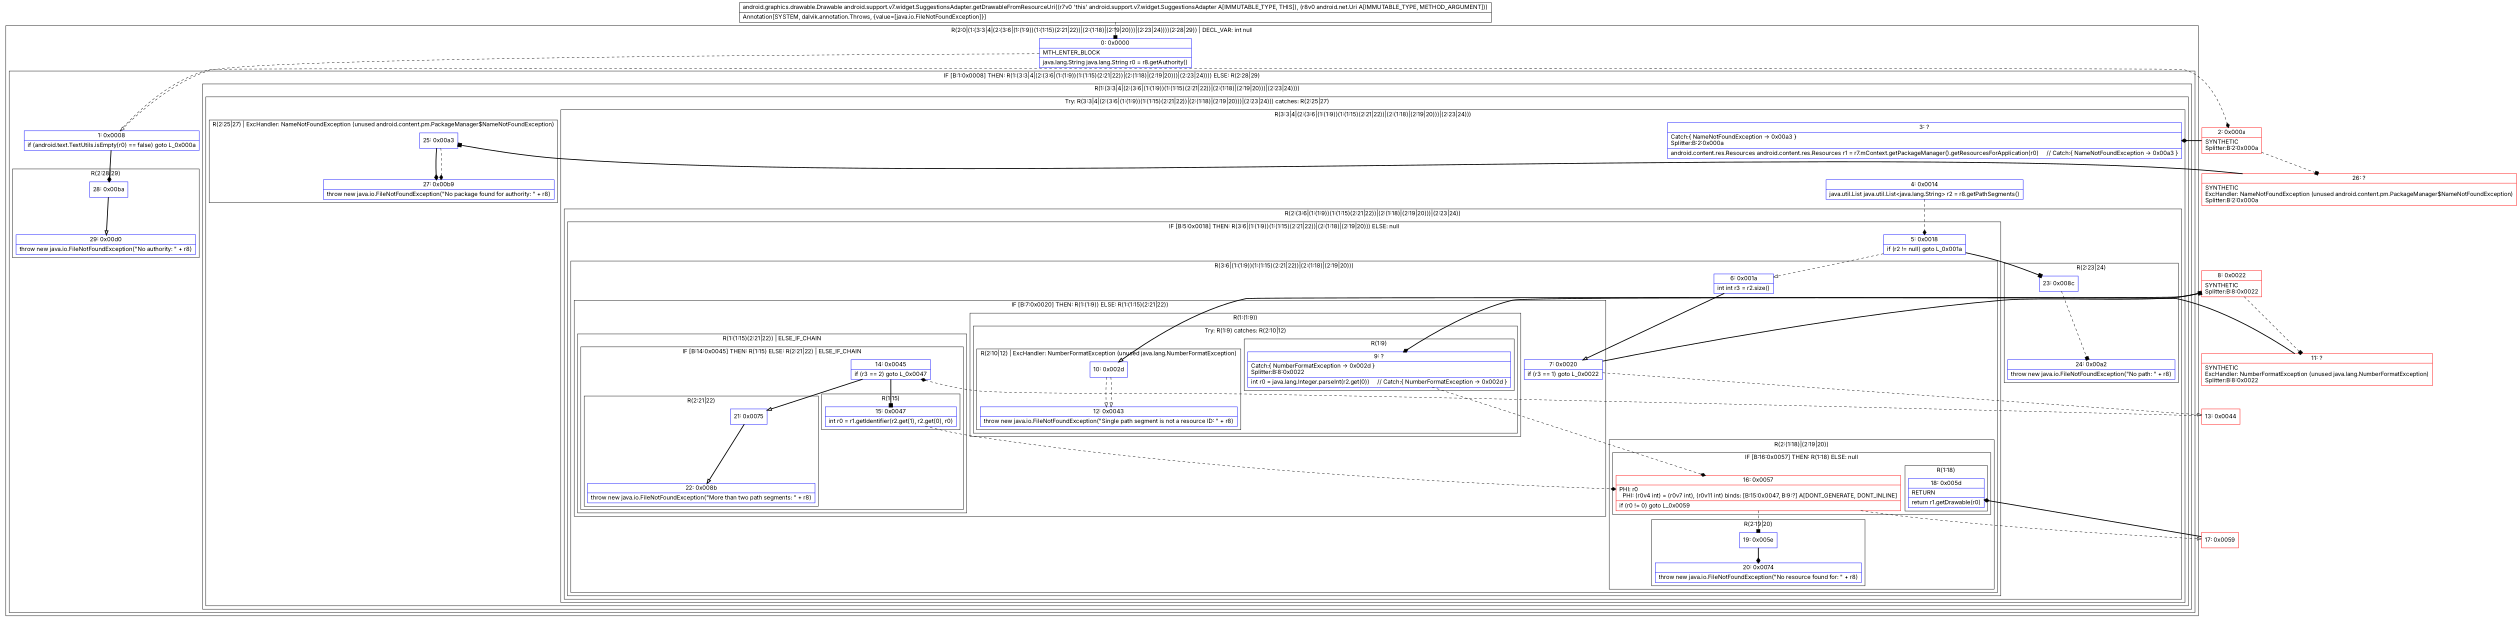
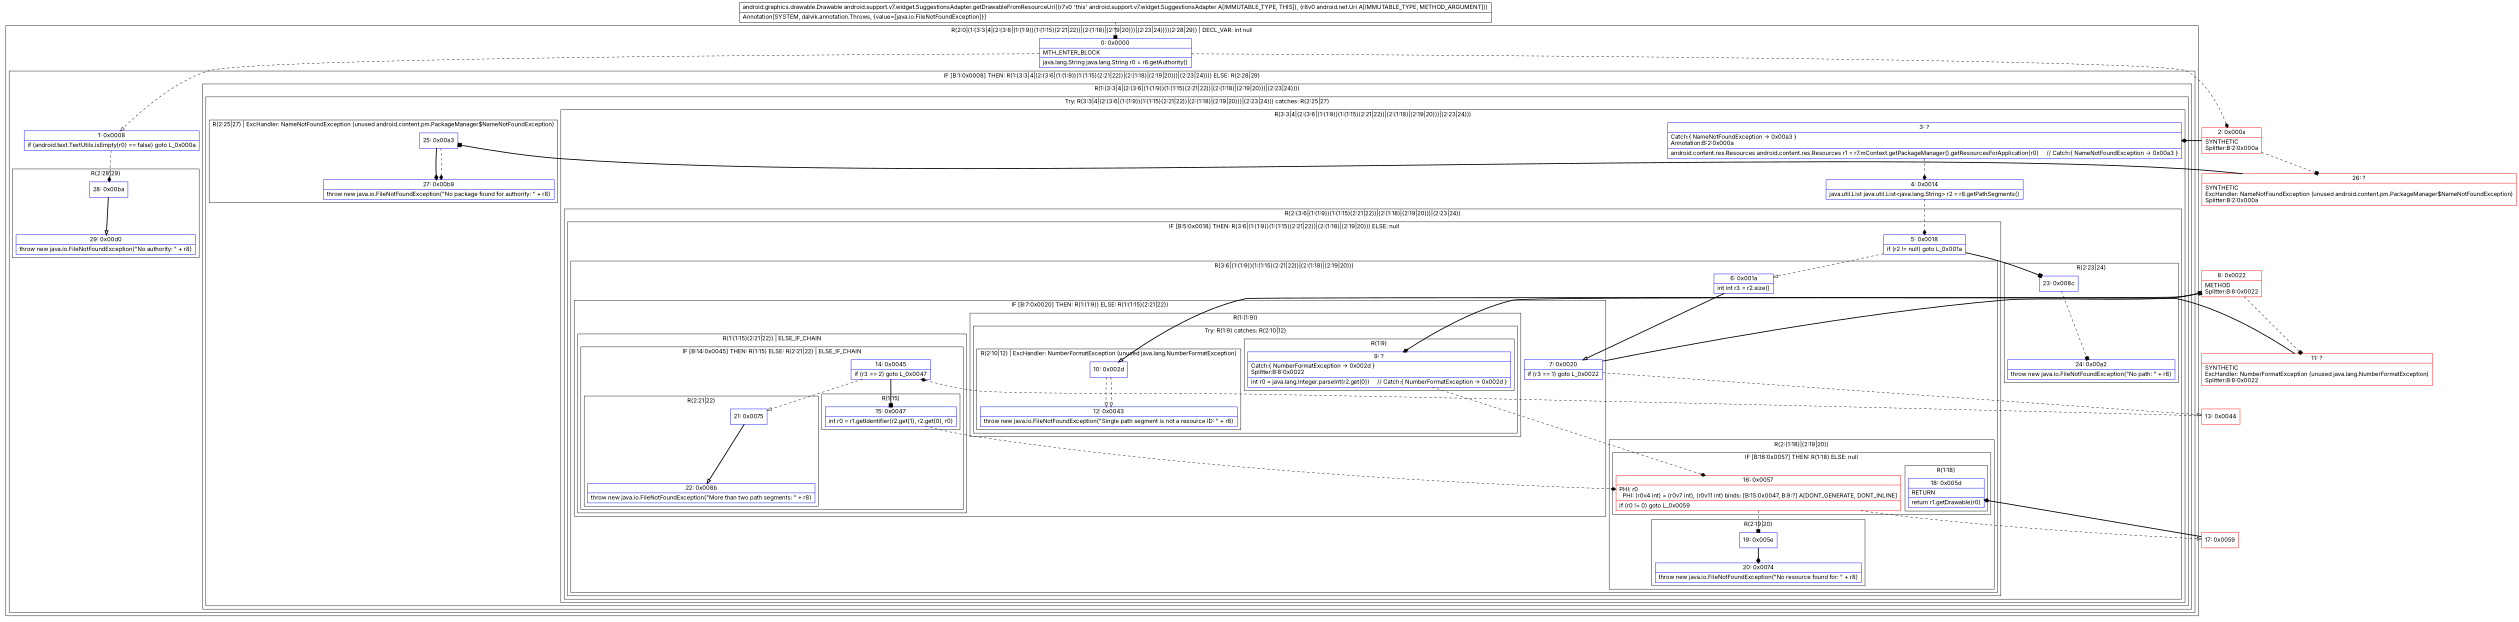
(1177, 68) -> (1723, 58)
(1697, 143) -> (1702, 143)
(110, 164) -> (110, 164)
none -> (1925, 167)
(2222, 285) -> (2218, 285)
(819, 393) -> (819, 393)
